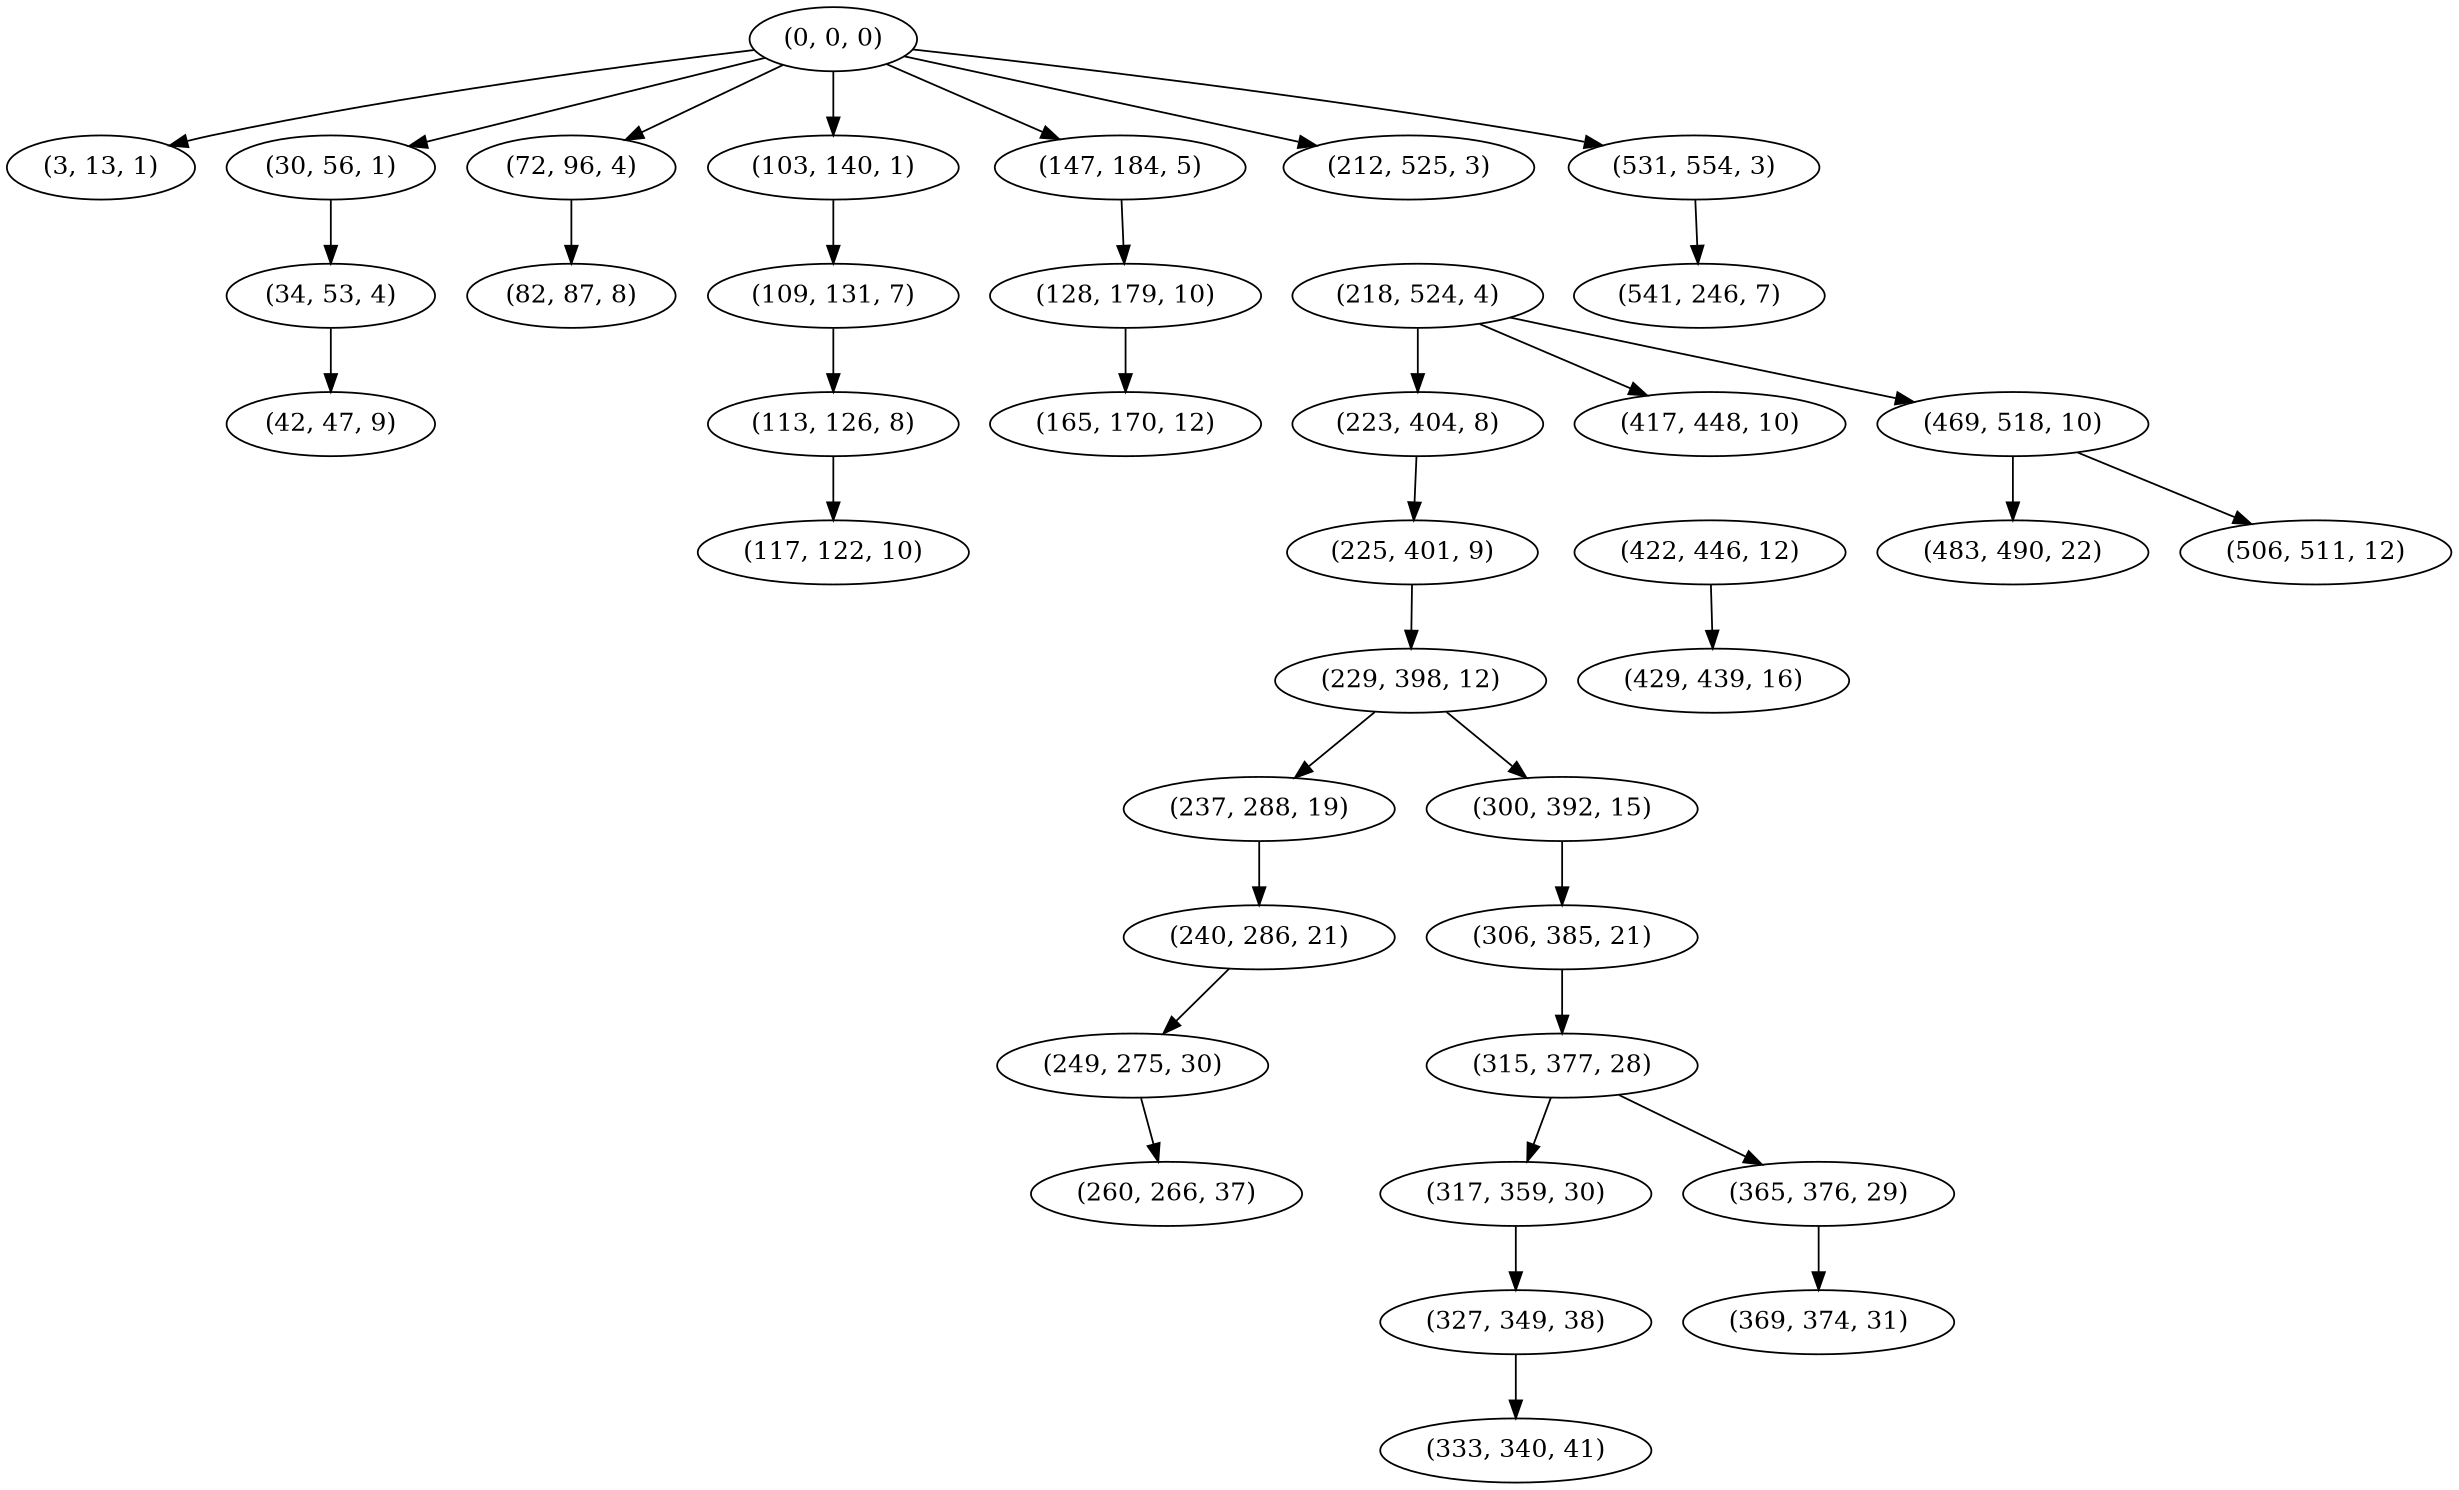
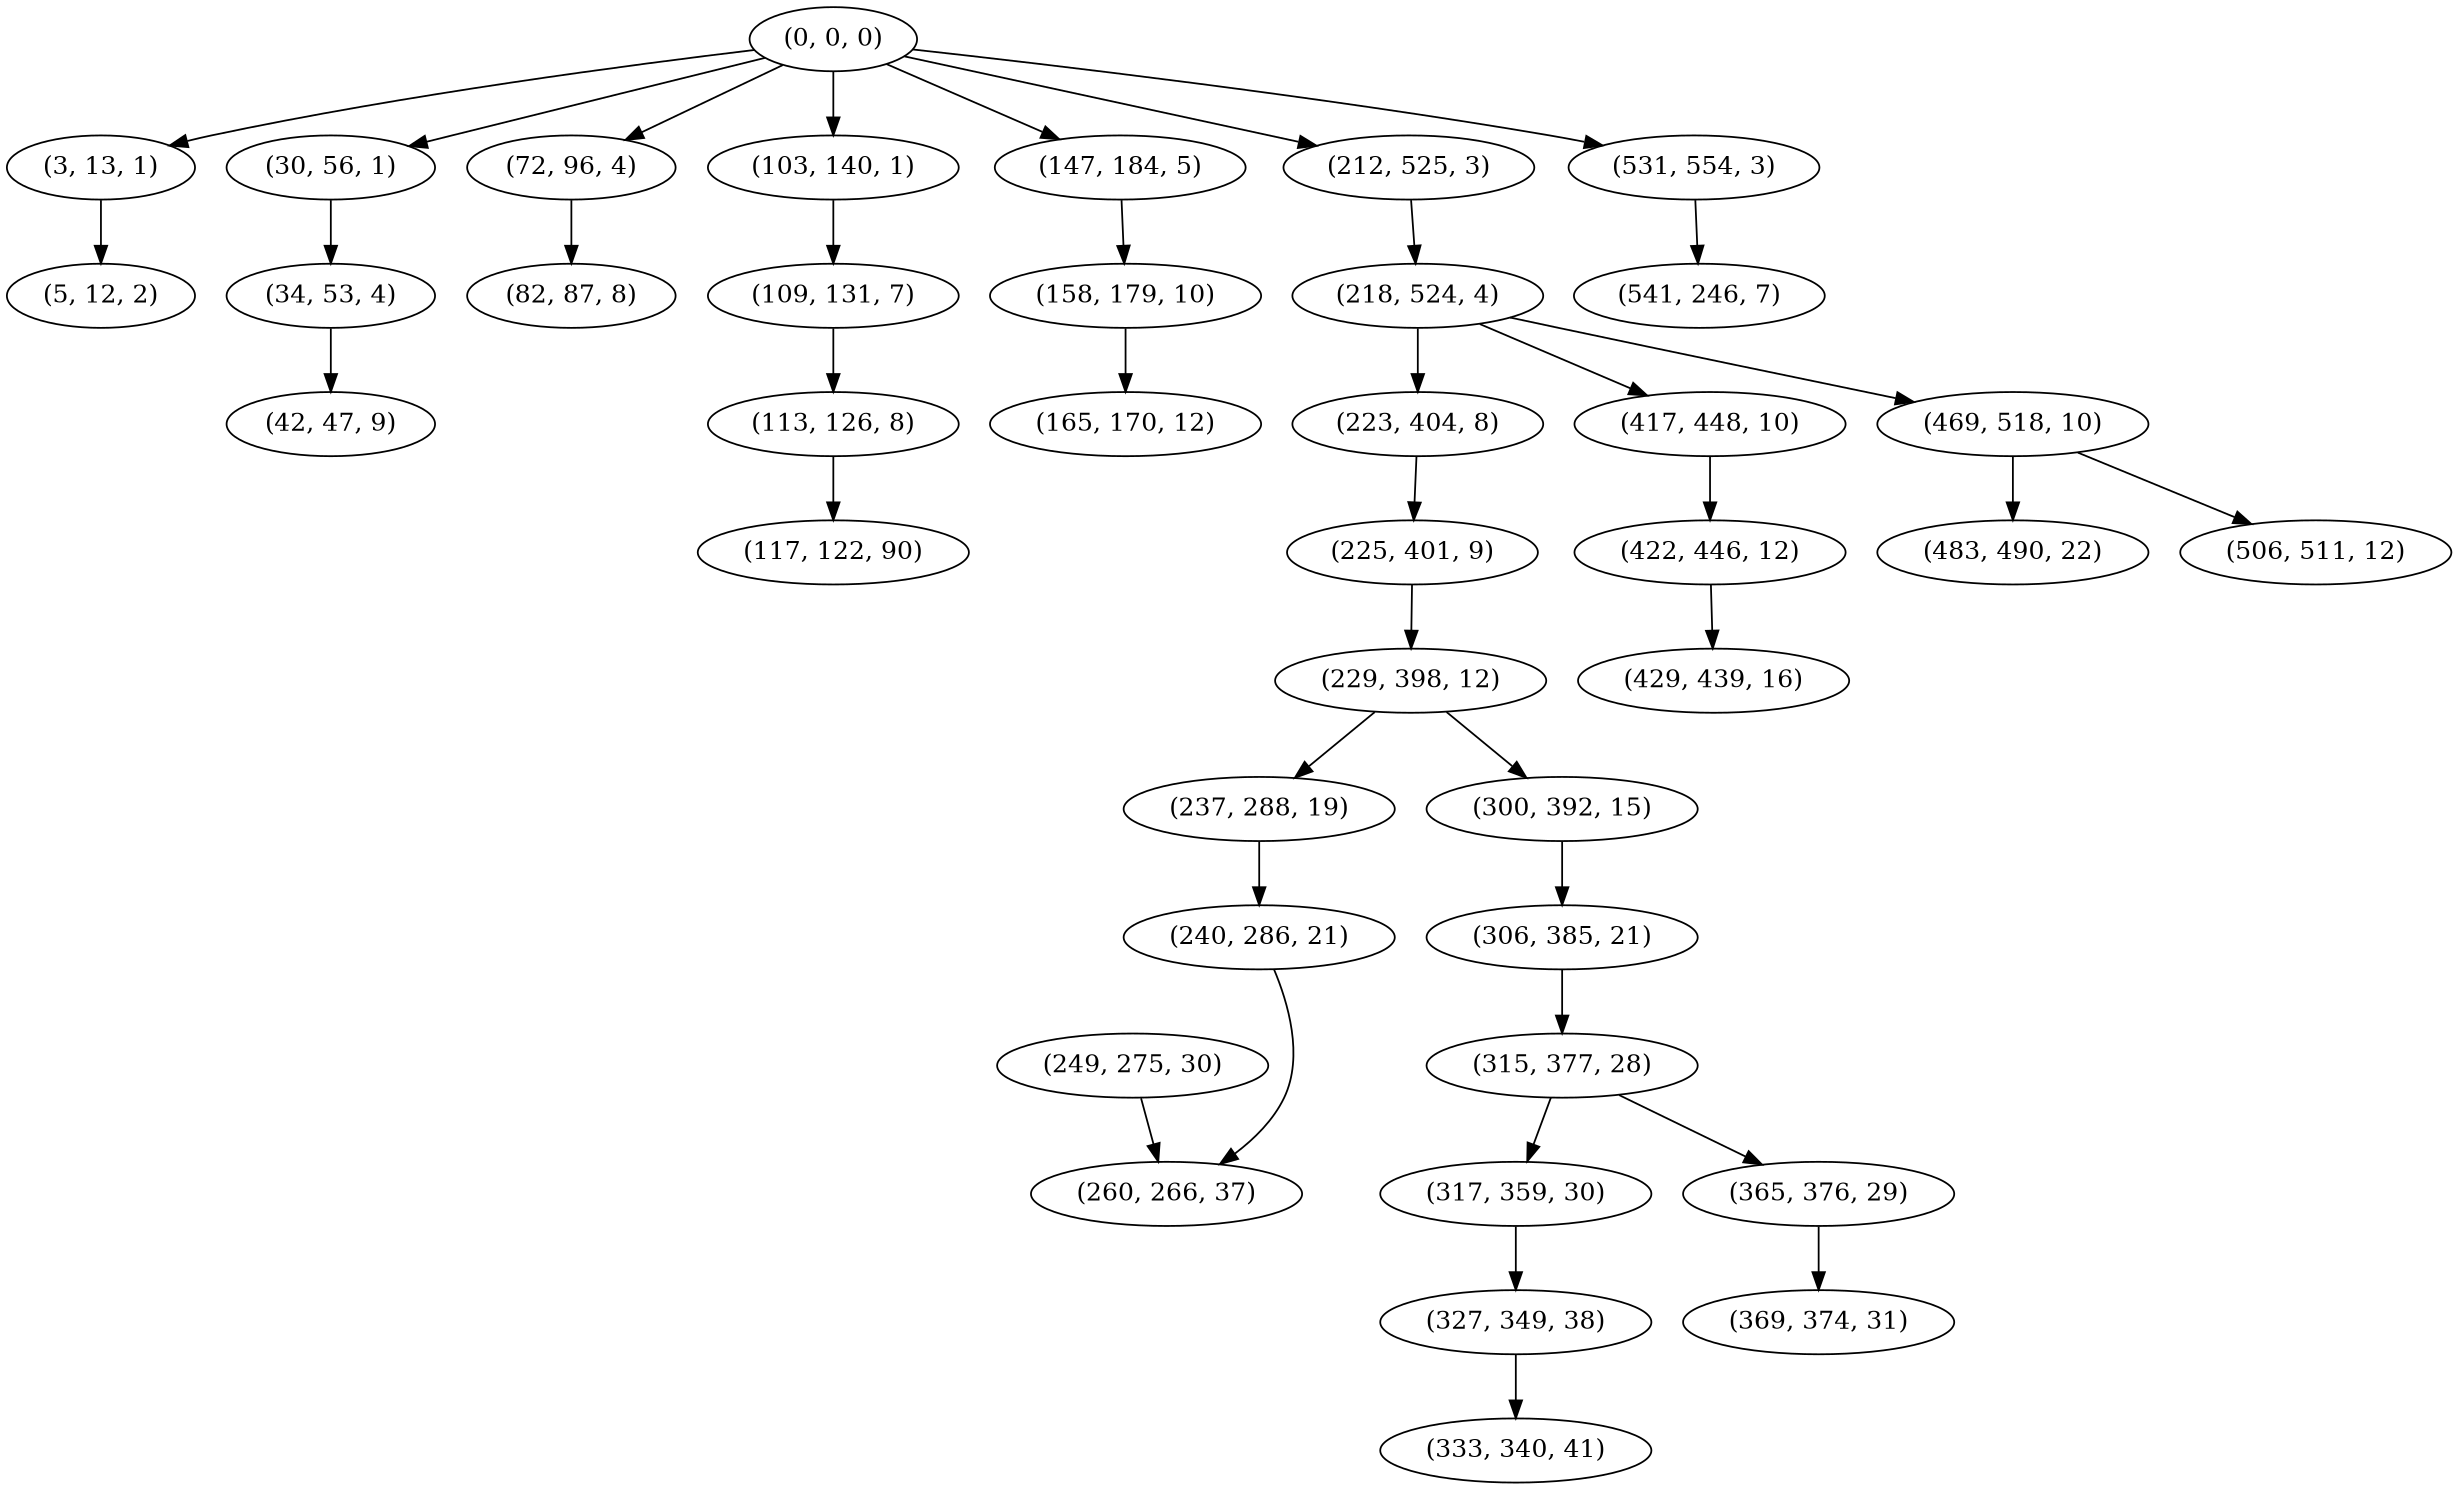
none -> (1413, 223)
none -> (101, 296)
(1126, 296) -> (1126, 296)
none -> (1710, 480)
(833, 552) -> (833, 552)
(1203, 995) -> (1292, 1070)
